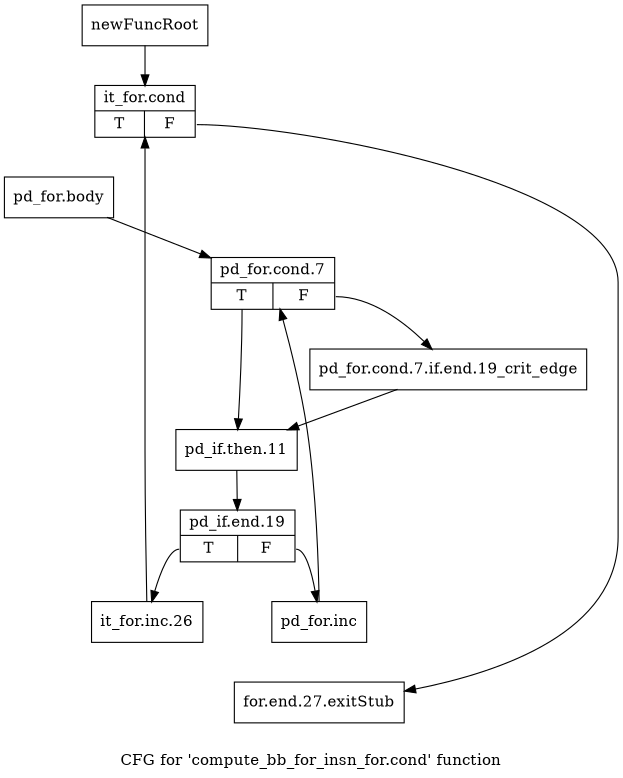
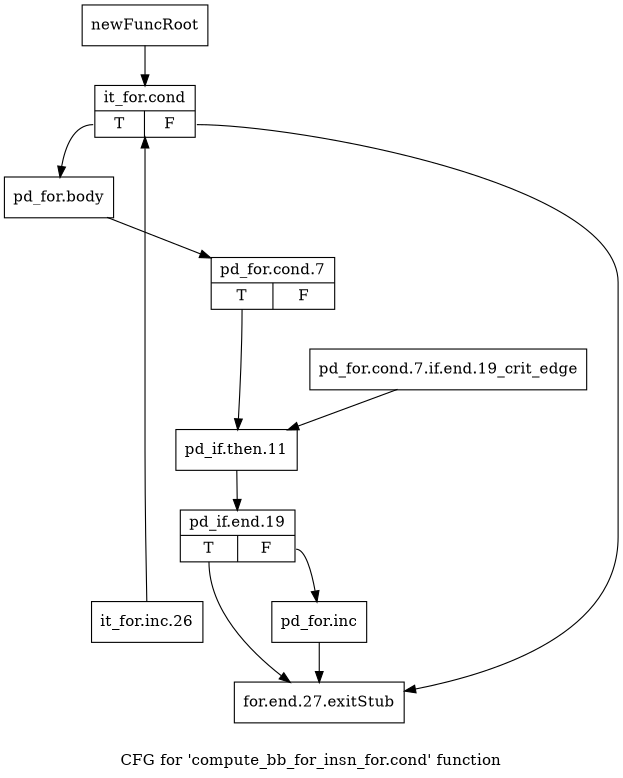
none -> (71, 140)
(384, 311) -> none
(311, 459) -> (319, 657)
(163, 567) -> (232, 626)
